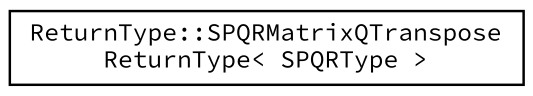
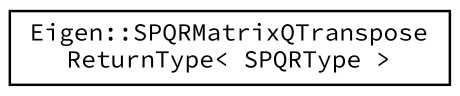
(267, 48) -> (230, 48)
